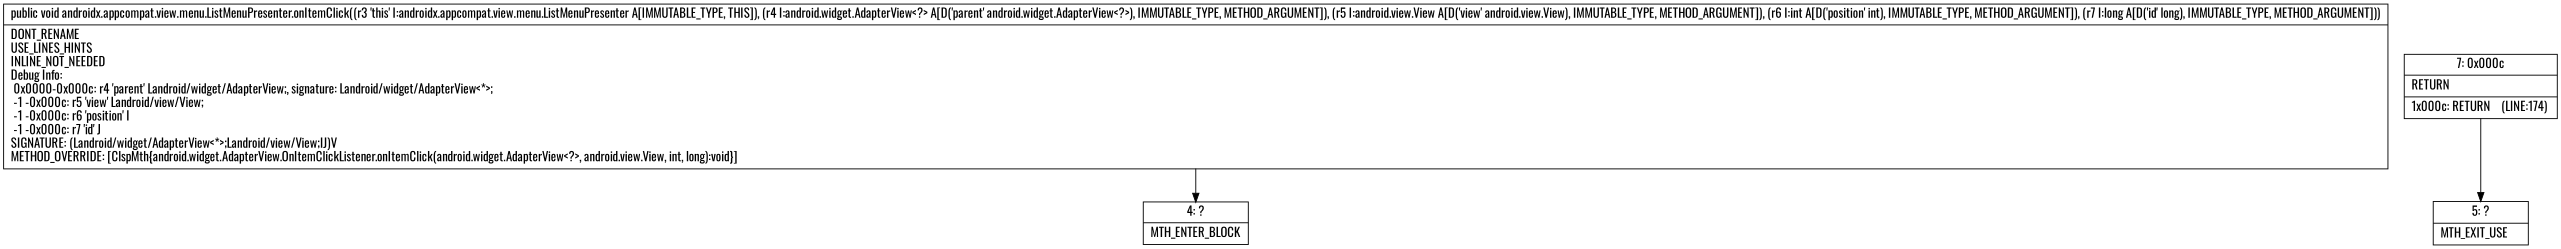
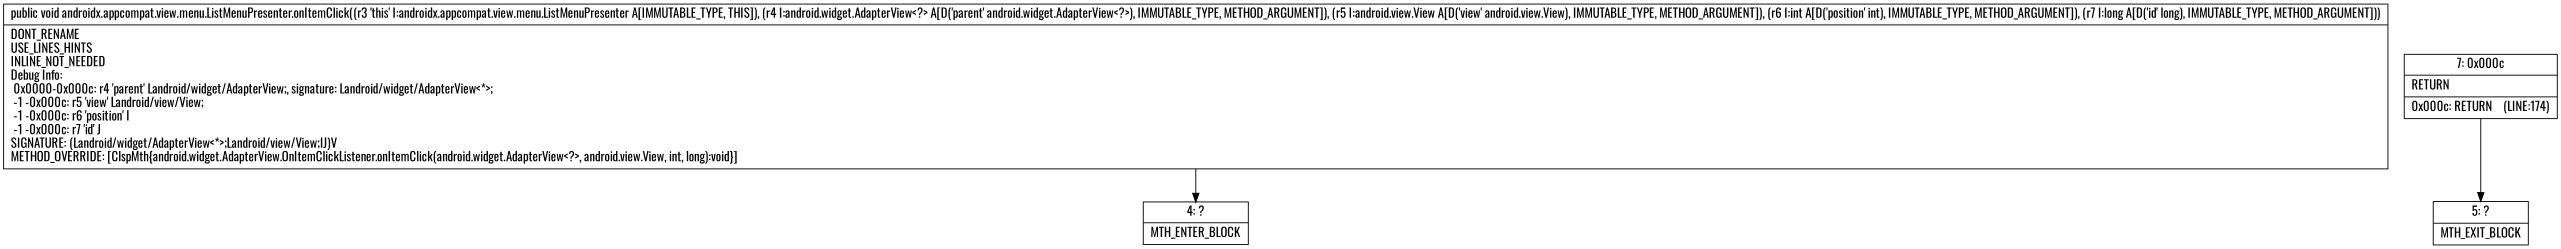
(2480, 107) -> (2481, 107)
(2474, 234) -> (2481, 234)
